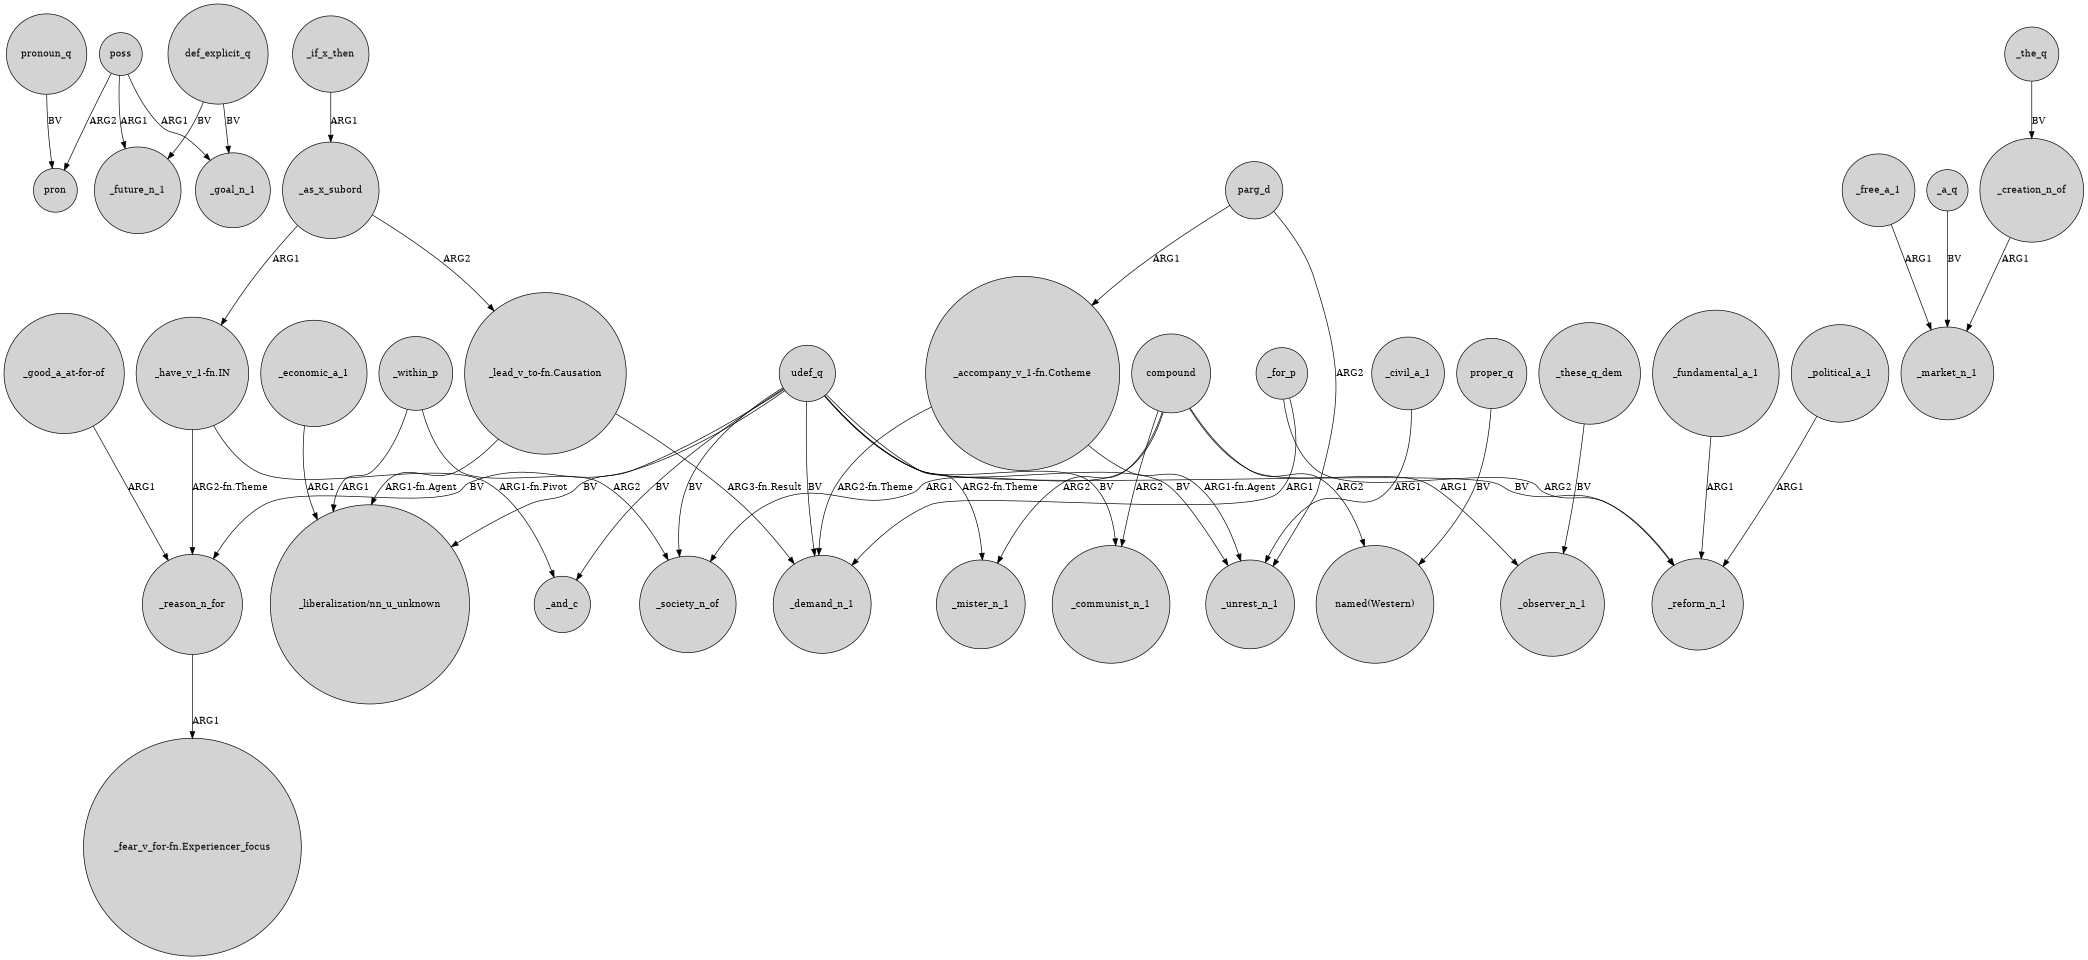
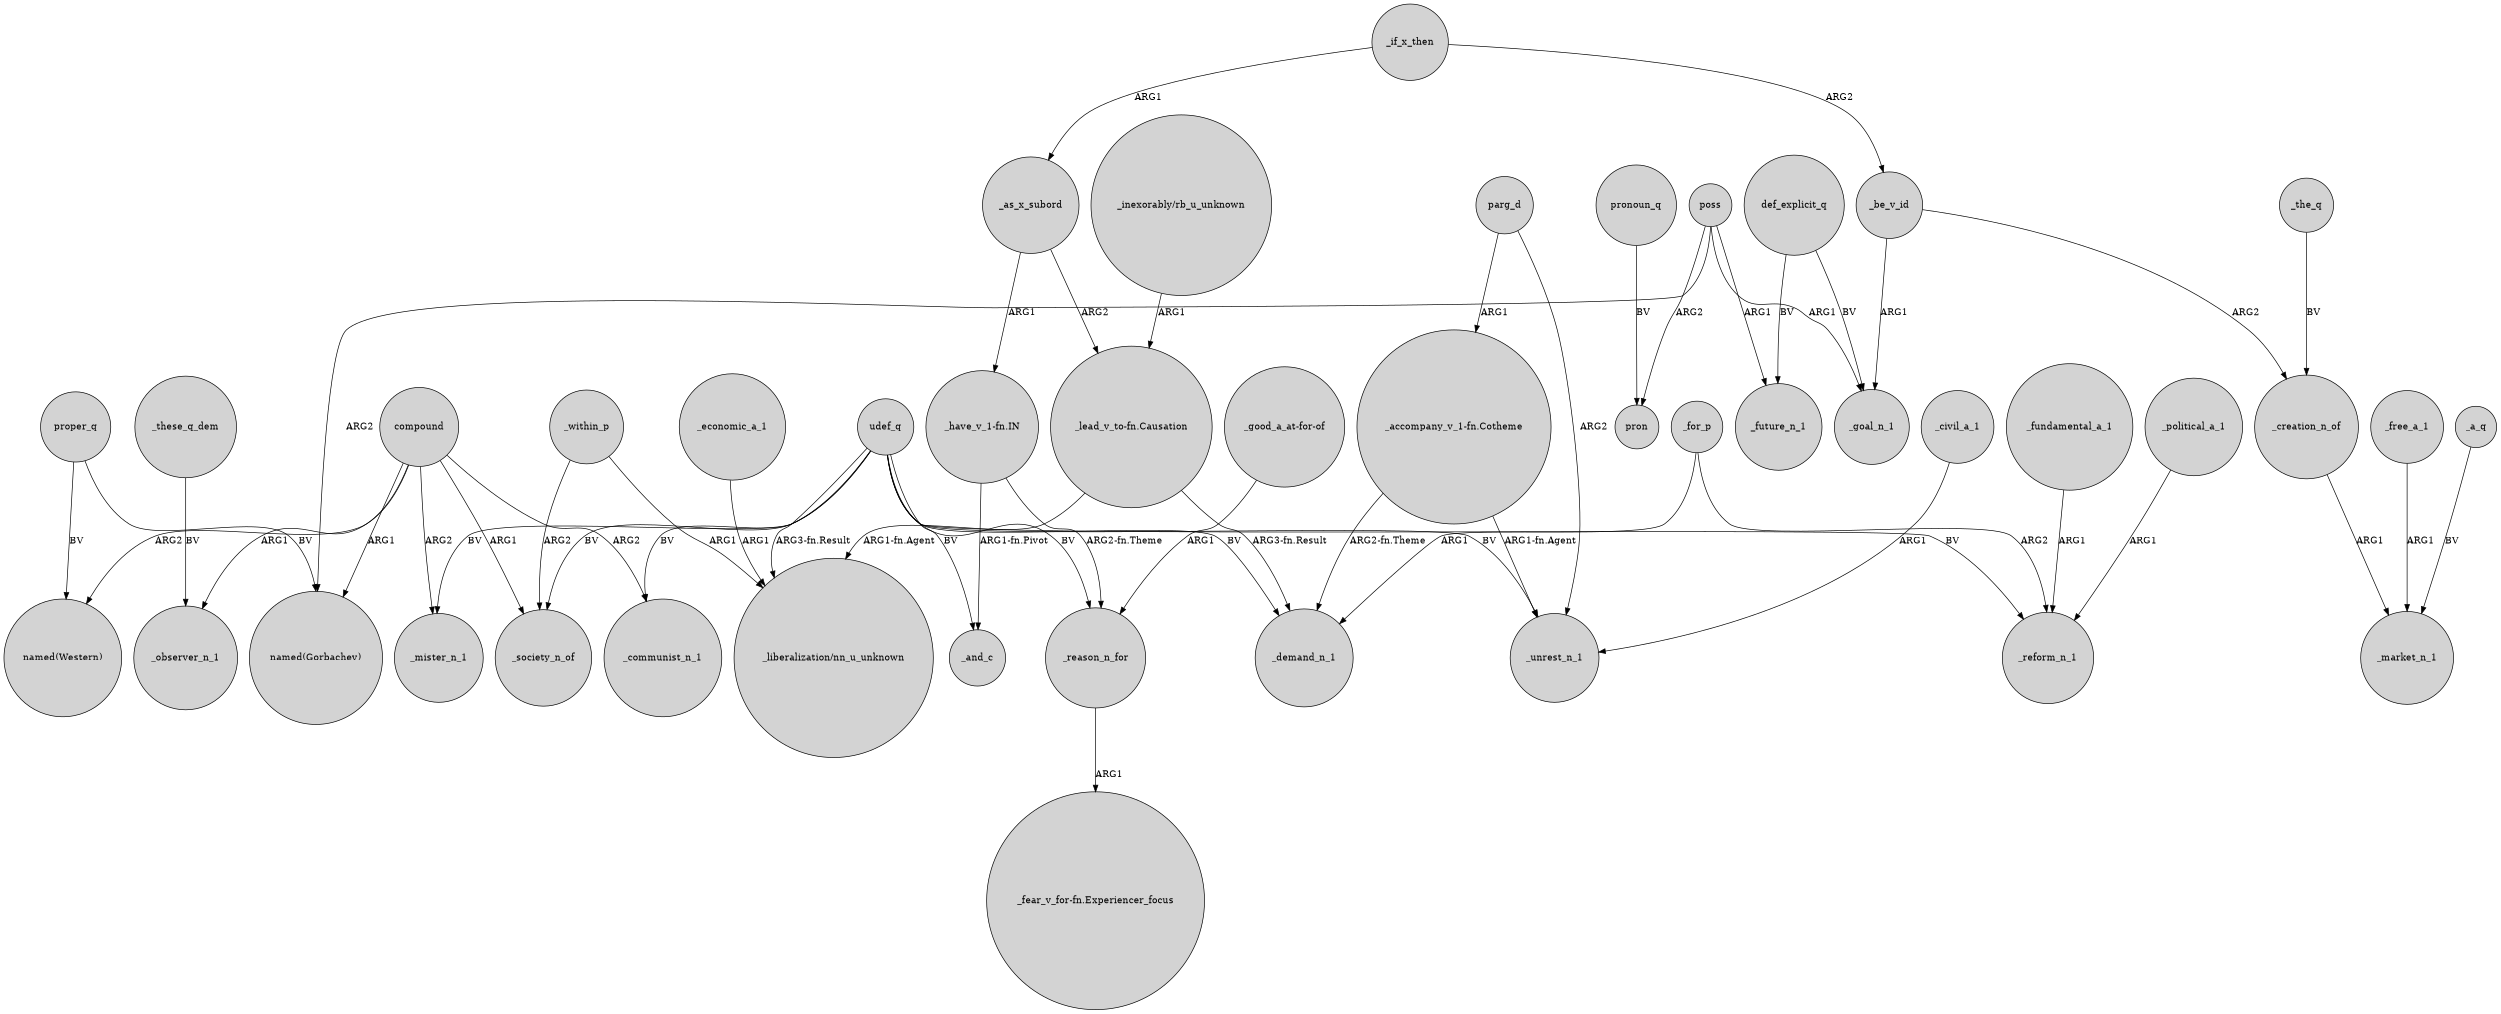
none -> (1181, 205)
none -> (1889, 205)
(590, 488) -> (813, 541)
(1000, 488) -> (475, 541)
none -> (316, 658)
